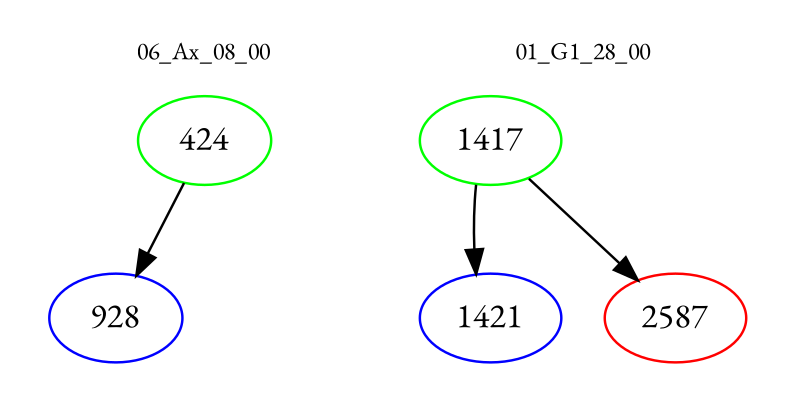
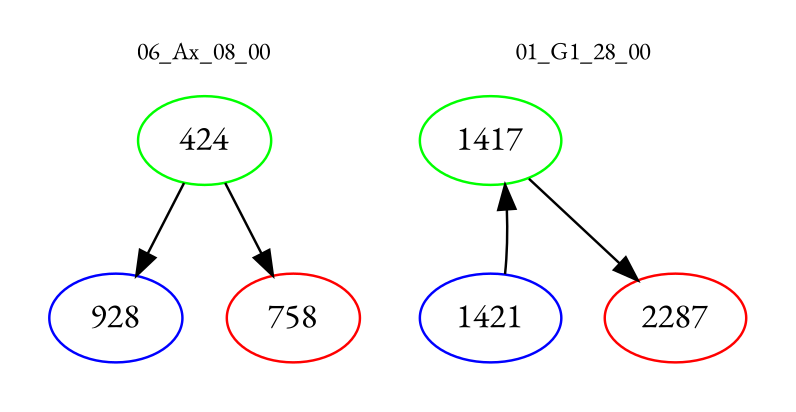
(474, 217) -> (507, 242)
none -> (293, 318)
(675, 318) -> (675, 318)
